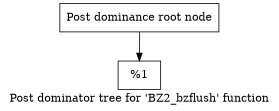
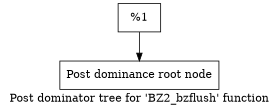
(139, 43) -> (139, 43)
